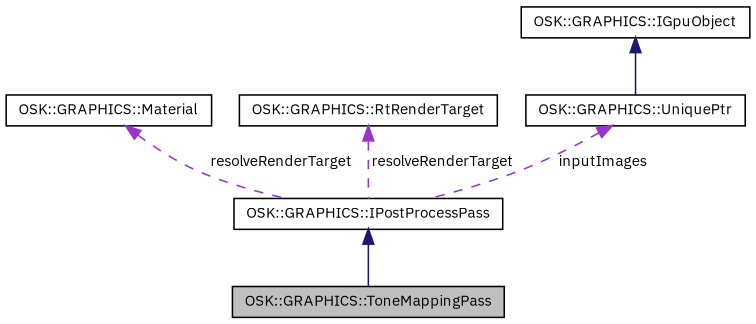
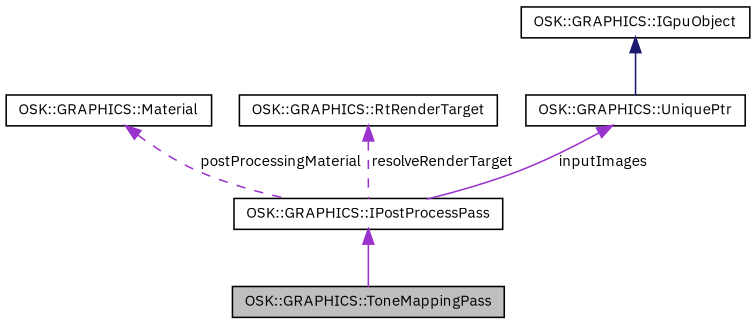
(280, 162) -> (280, 162)
(515, 172) -> (515, 172)
(368, 266) -> (368, 266)
